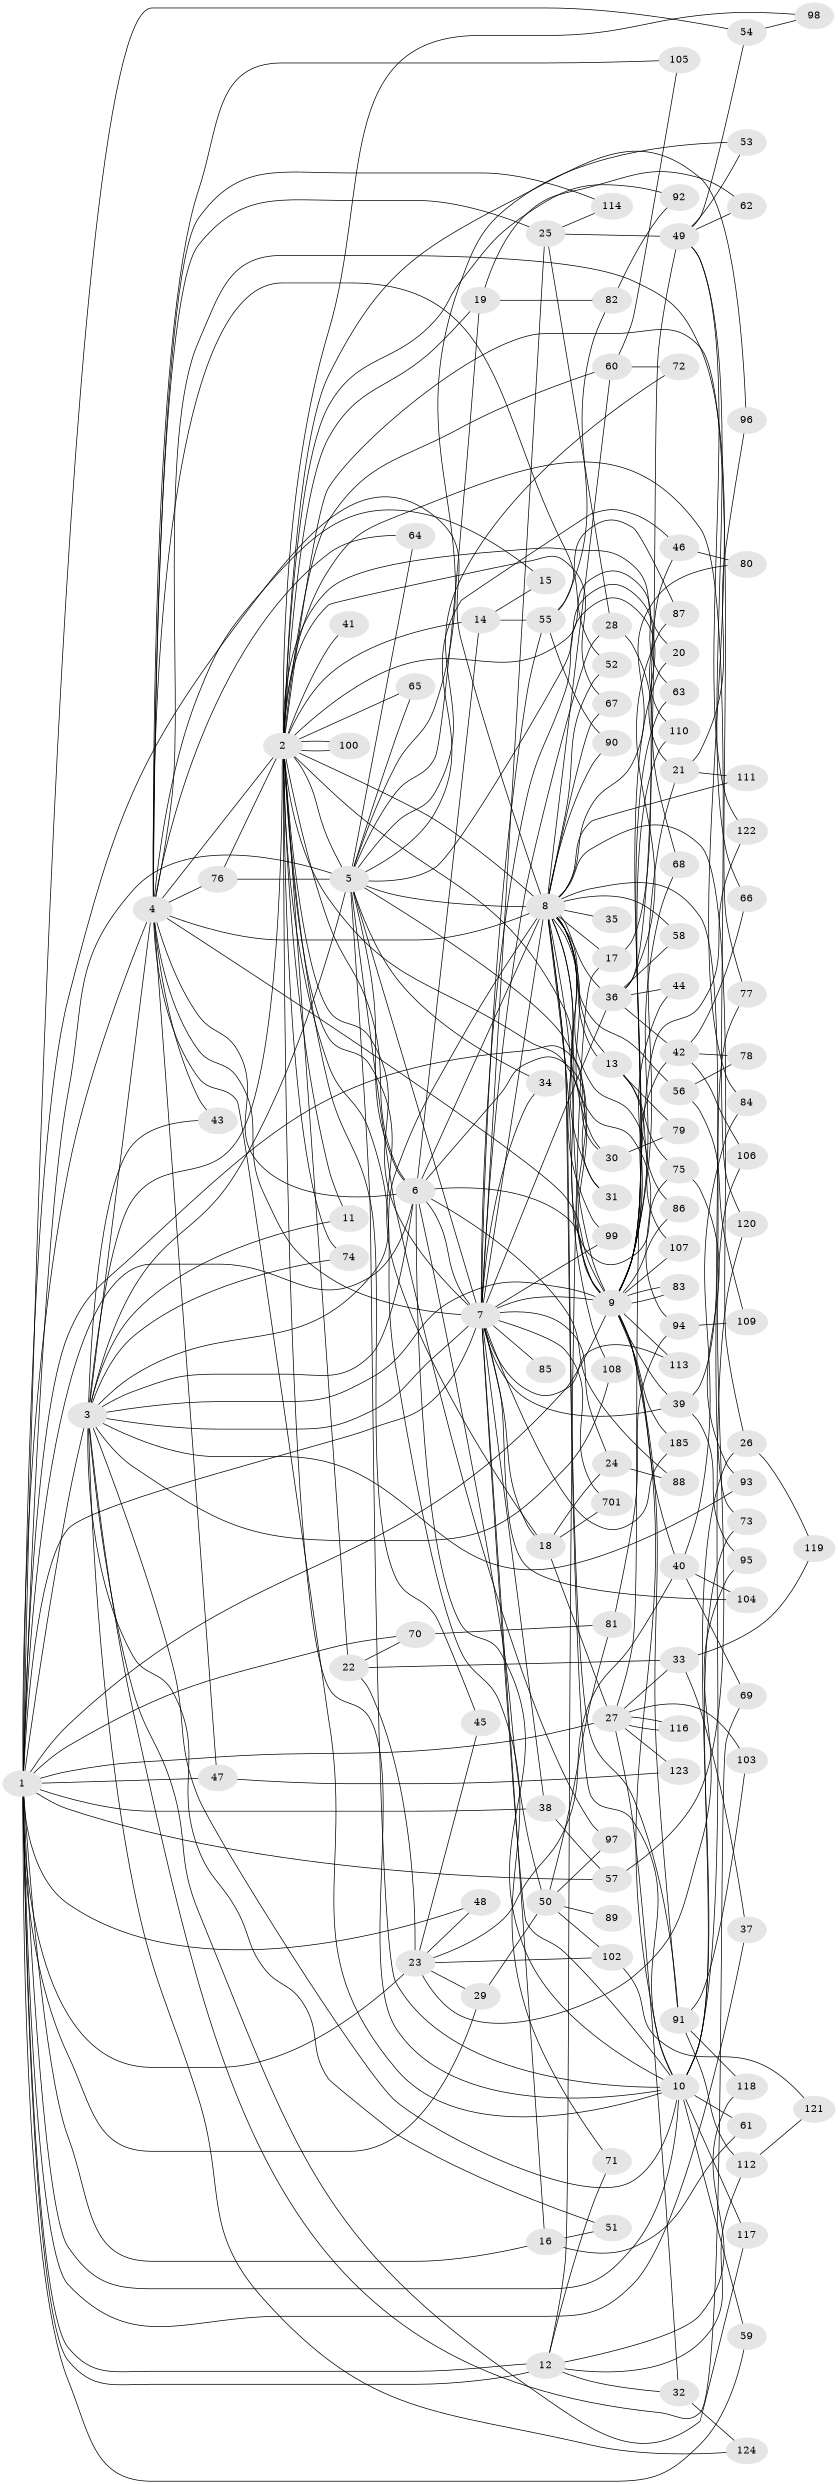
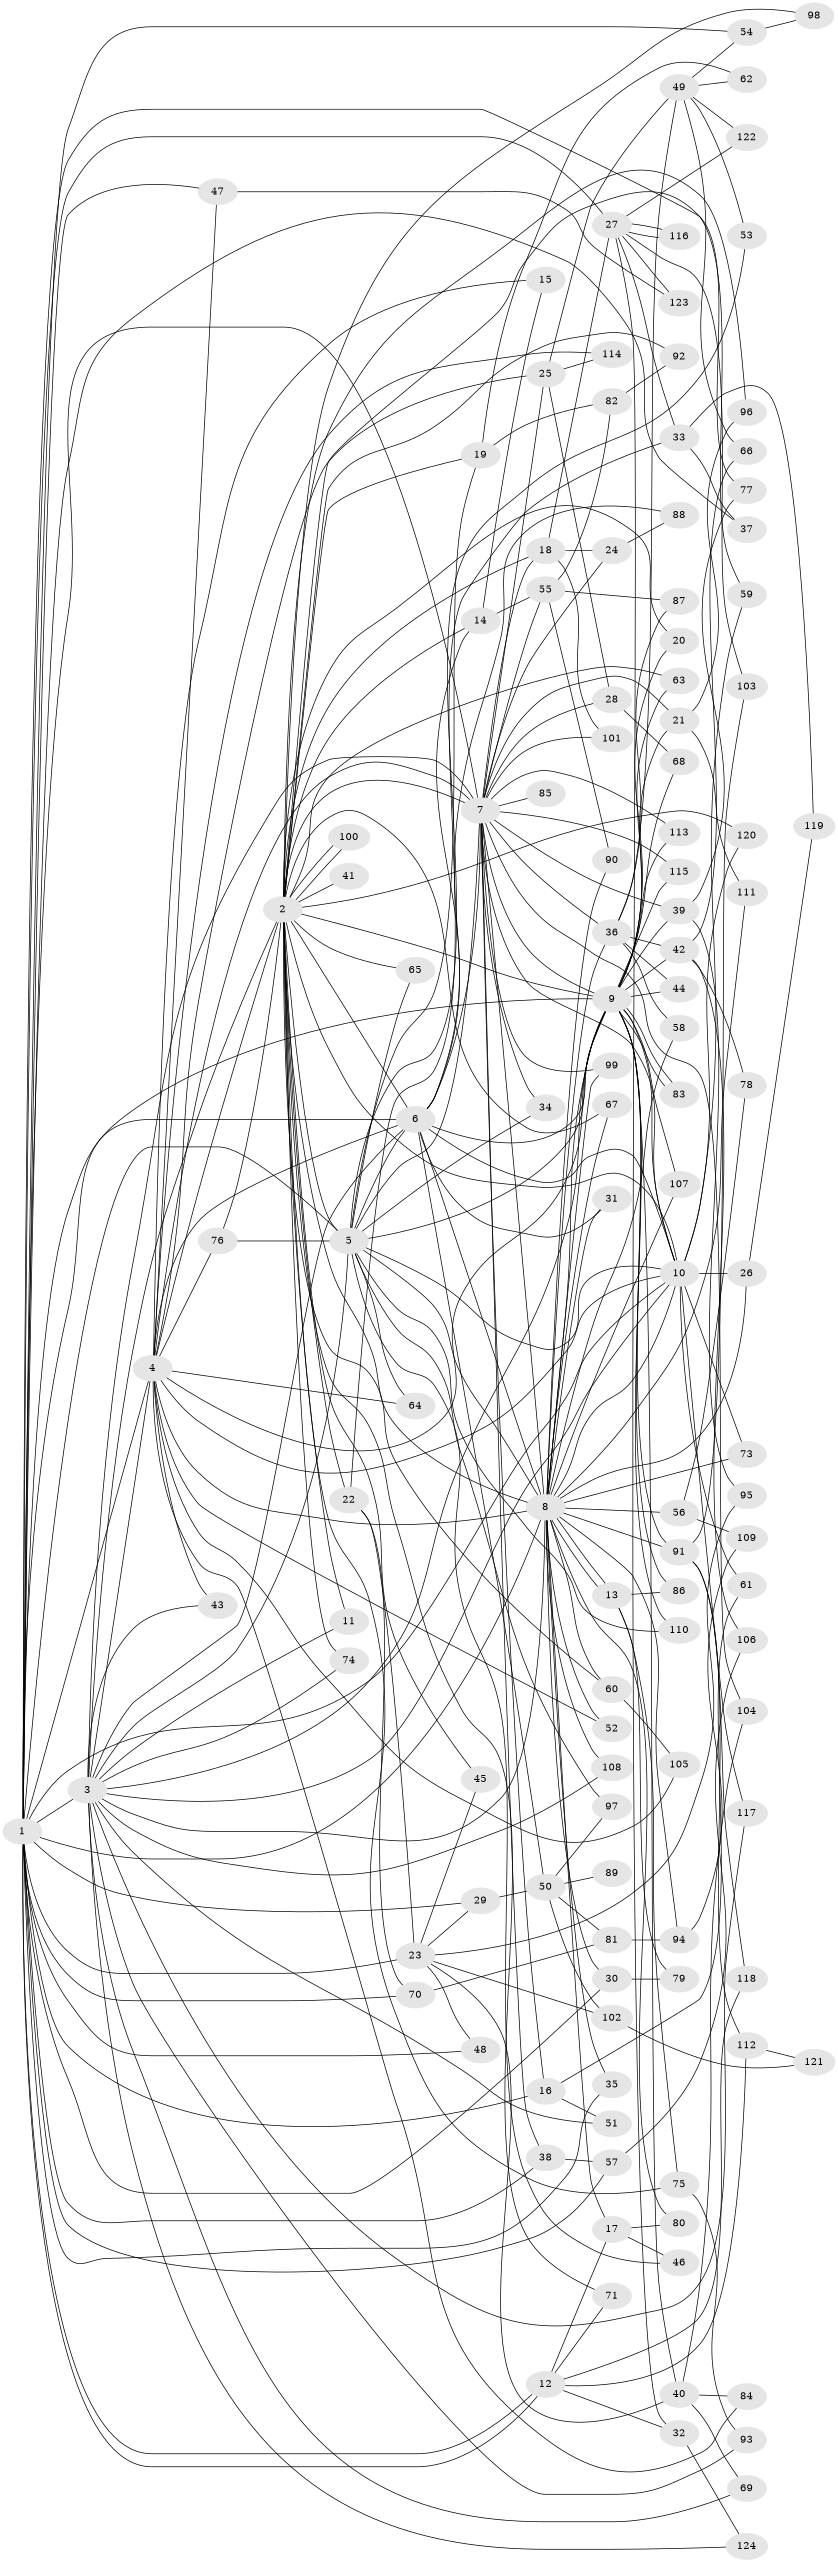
(679, 367) -> none
(713, 556) -> (647, 2226)
(679, 1444) -> (679, 872)
(612, 1503) -> (612, 739)
none -> (190, 2255)
